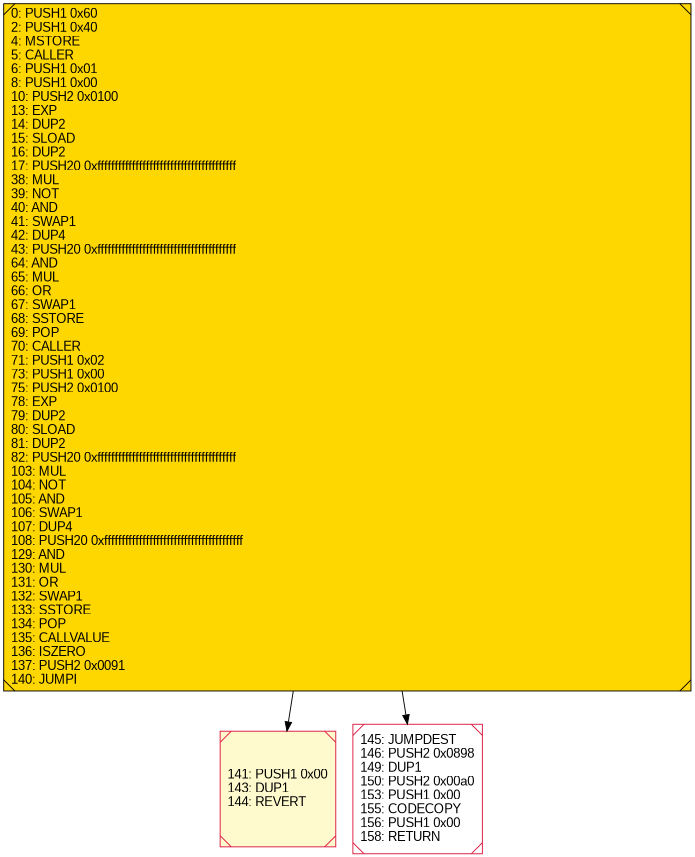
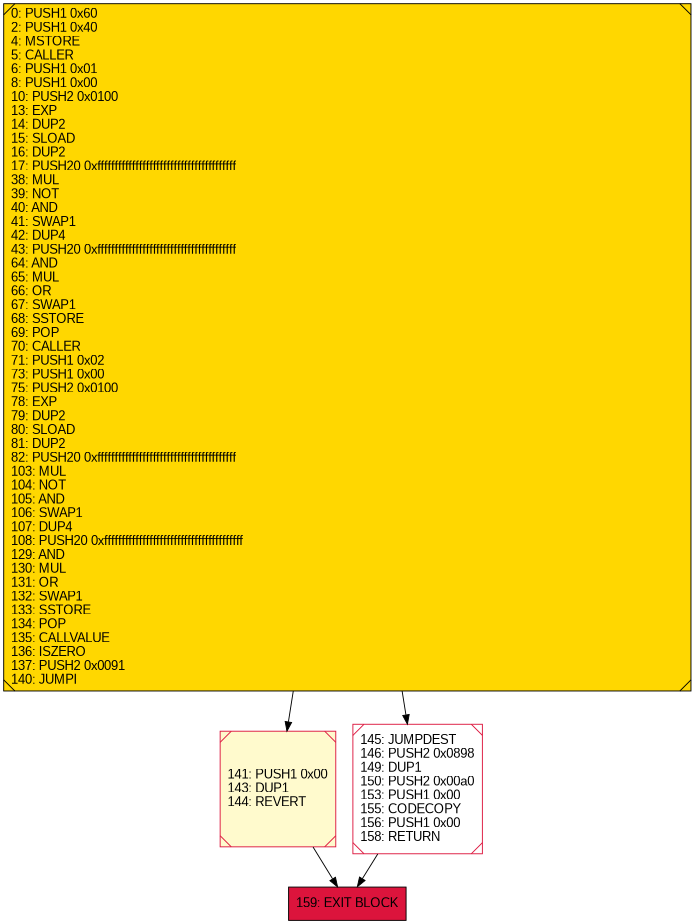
none -> (347, 904)
